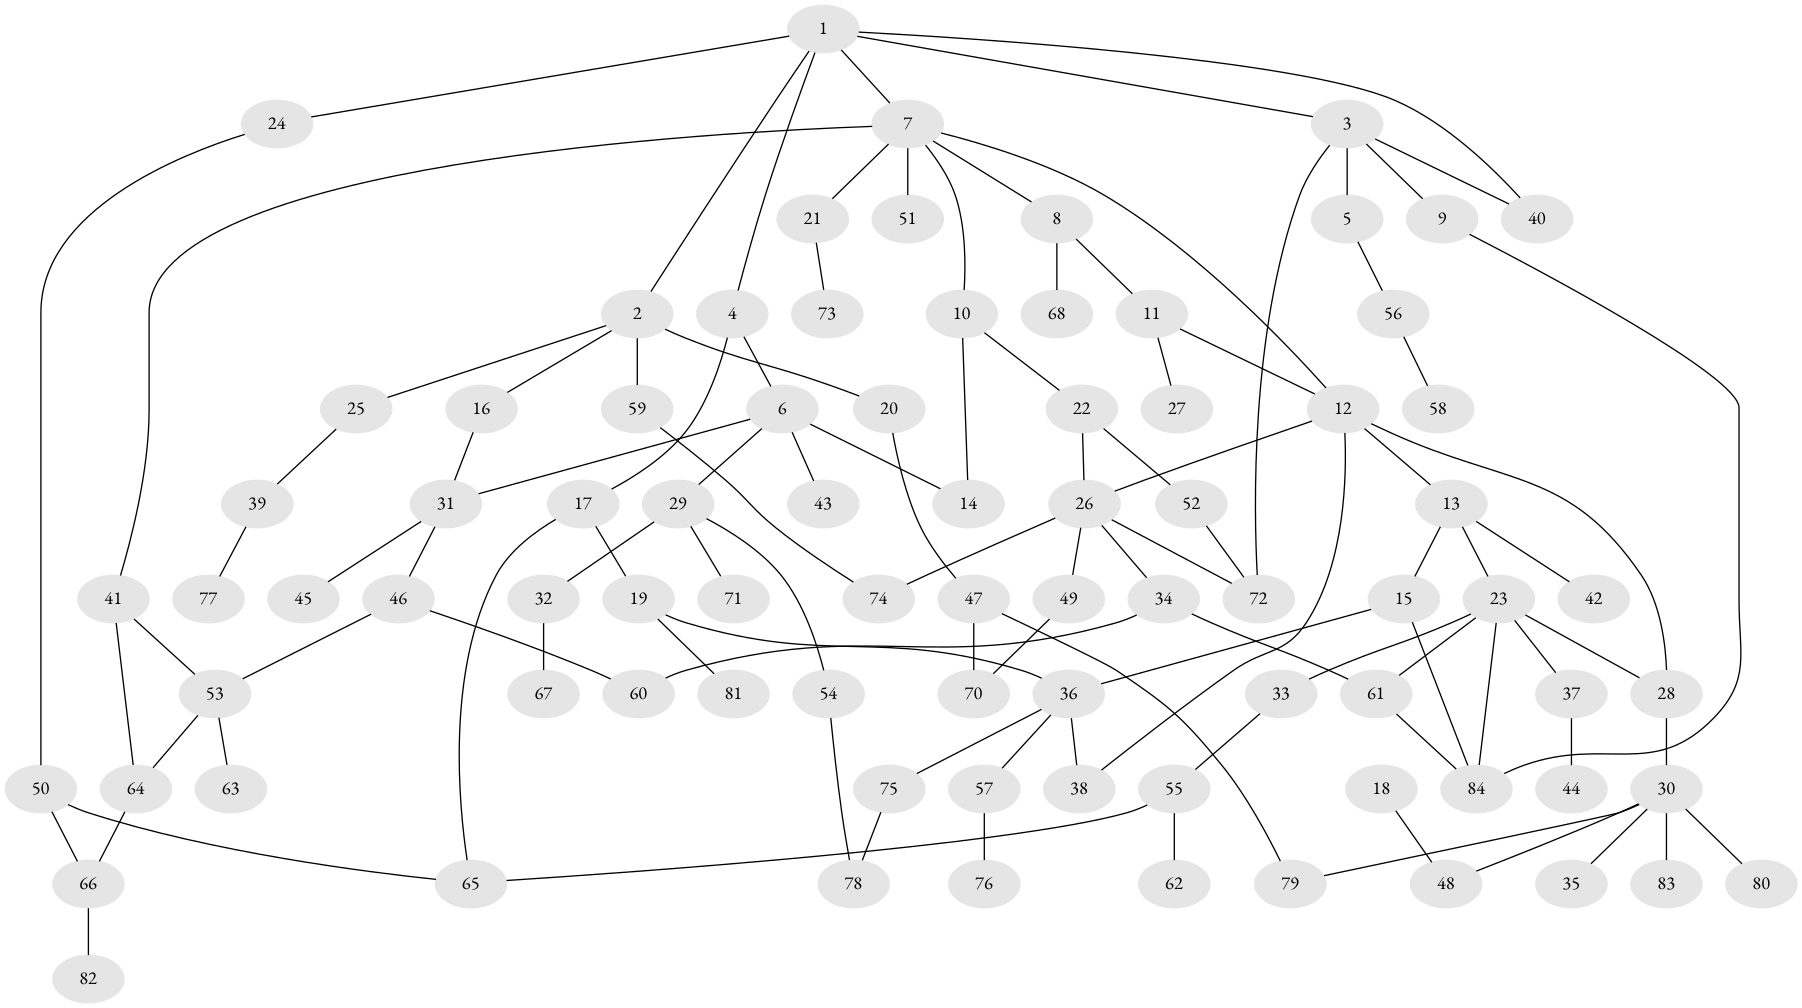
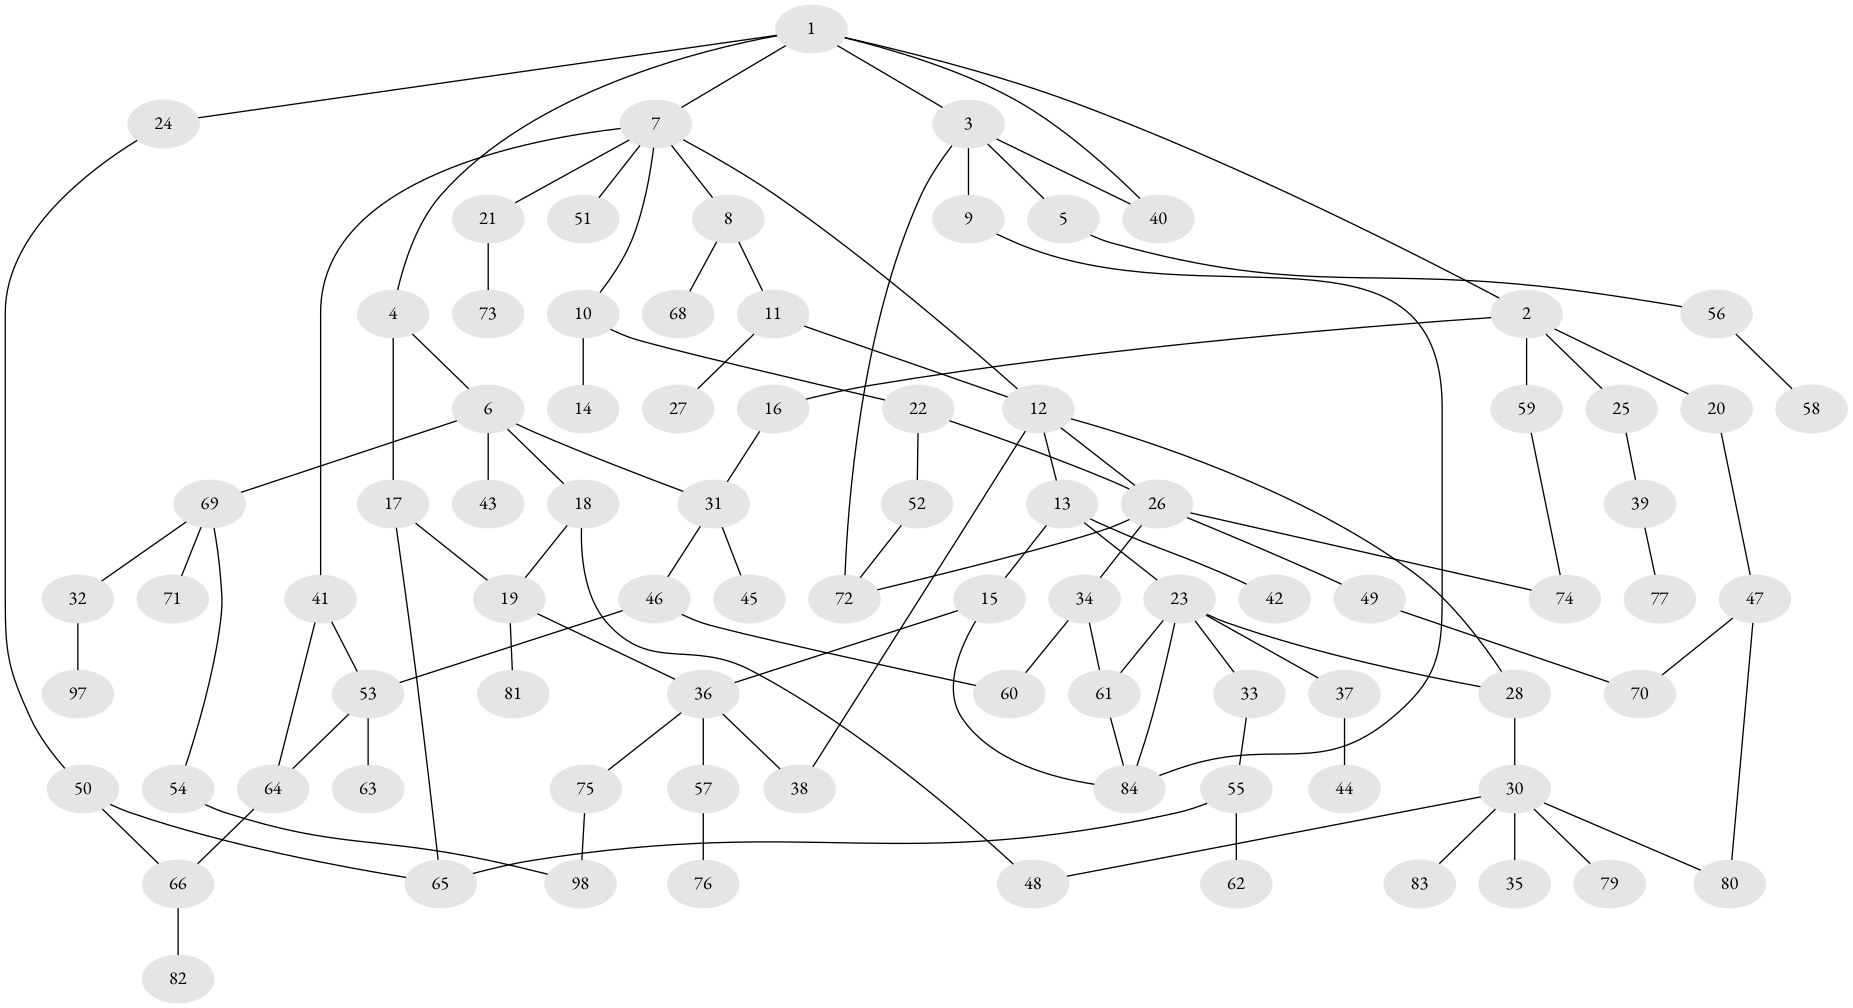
(875, 456) -> (536, 456)
(678, 504) -> (210, 504)
none -> (546, 552)
(544, 694) -> (78, 694)
(1168, 708) -> (1742, 741)
(854, 884) -> (581, 884)
